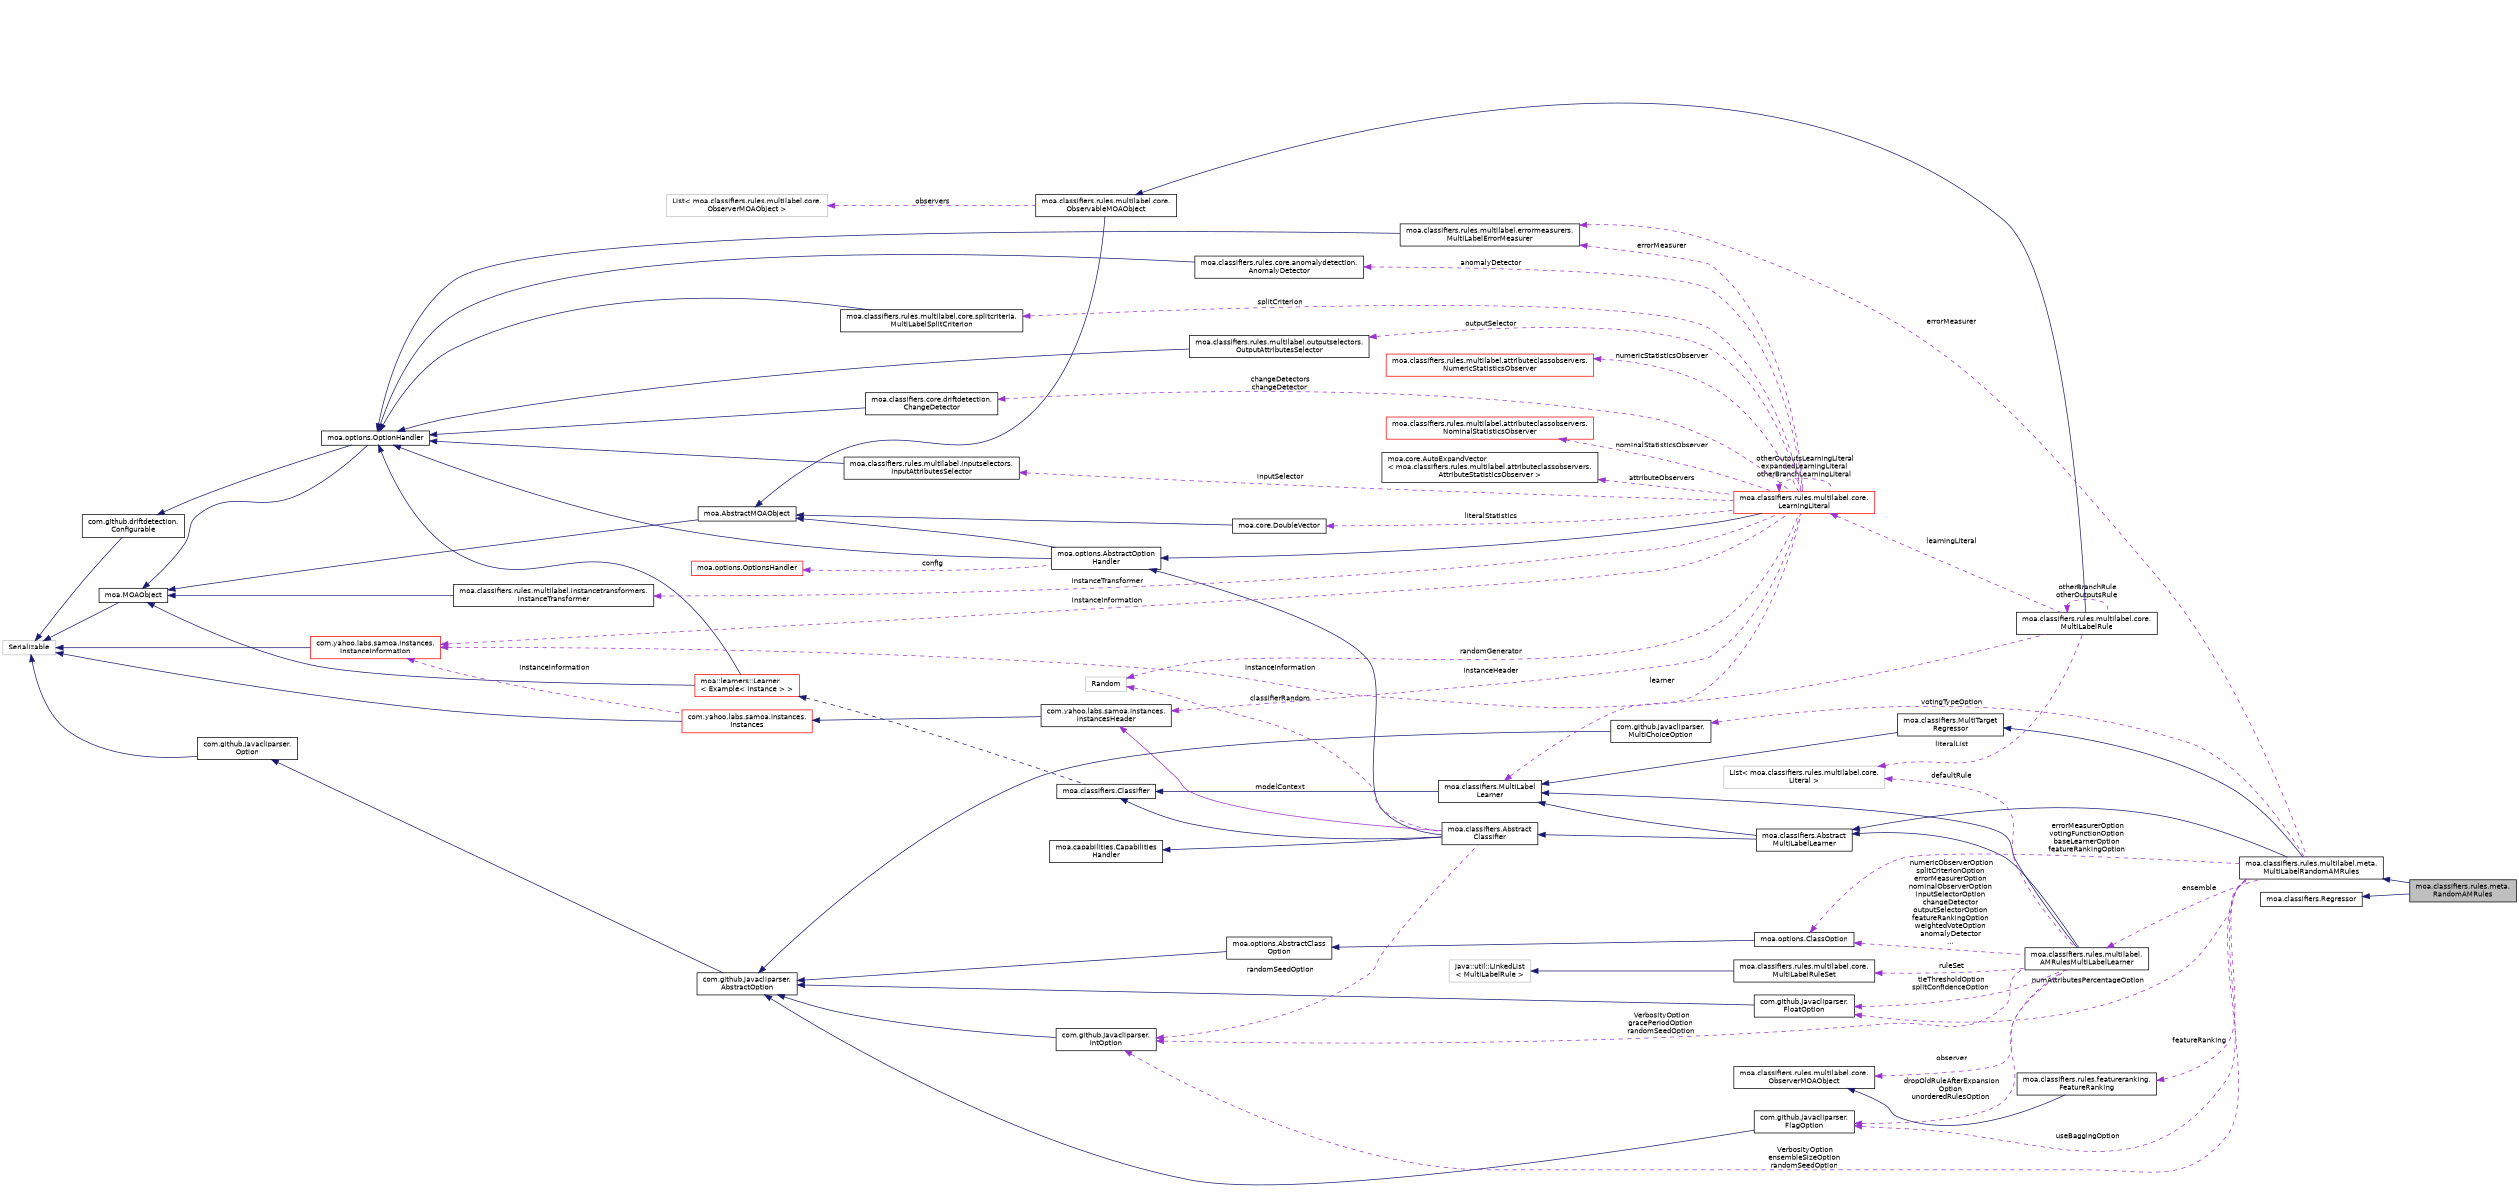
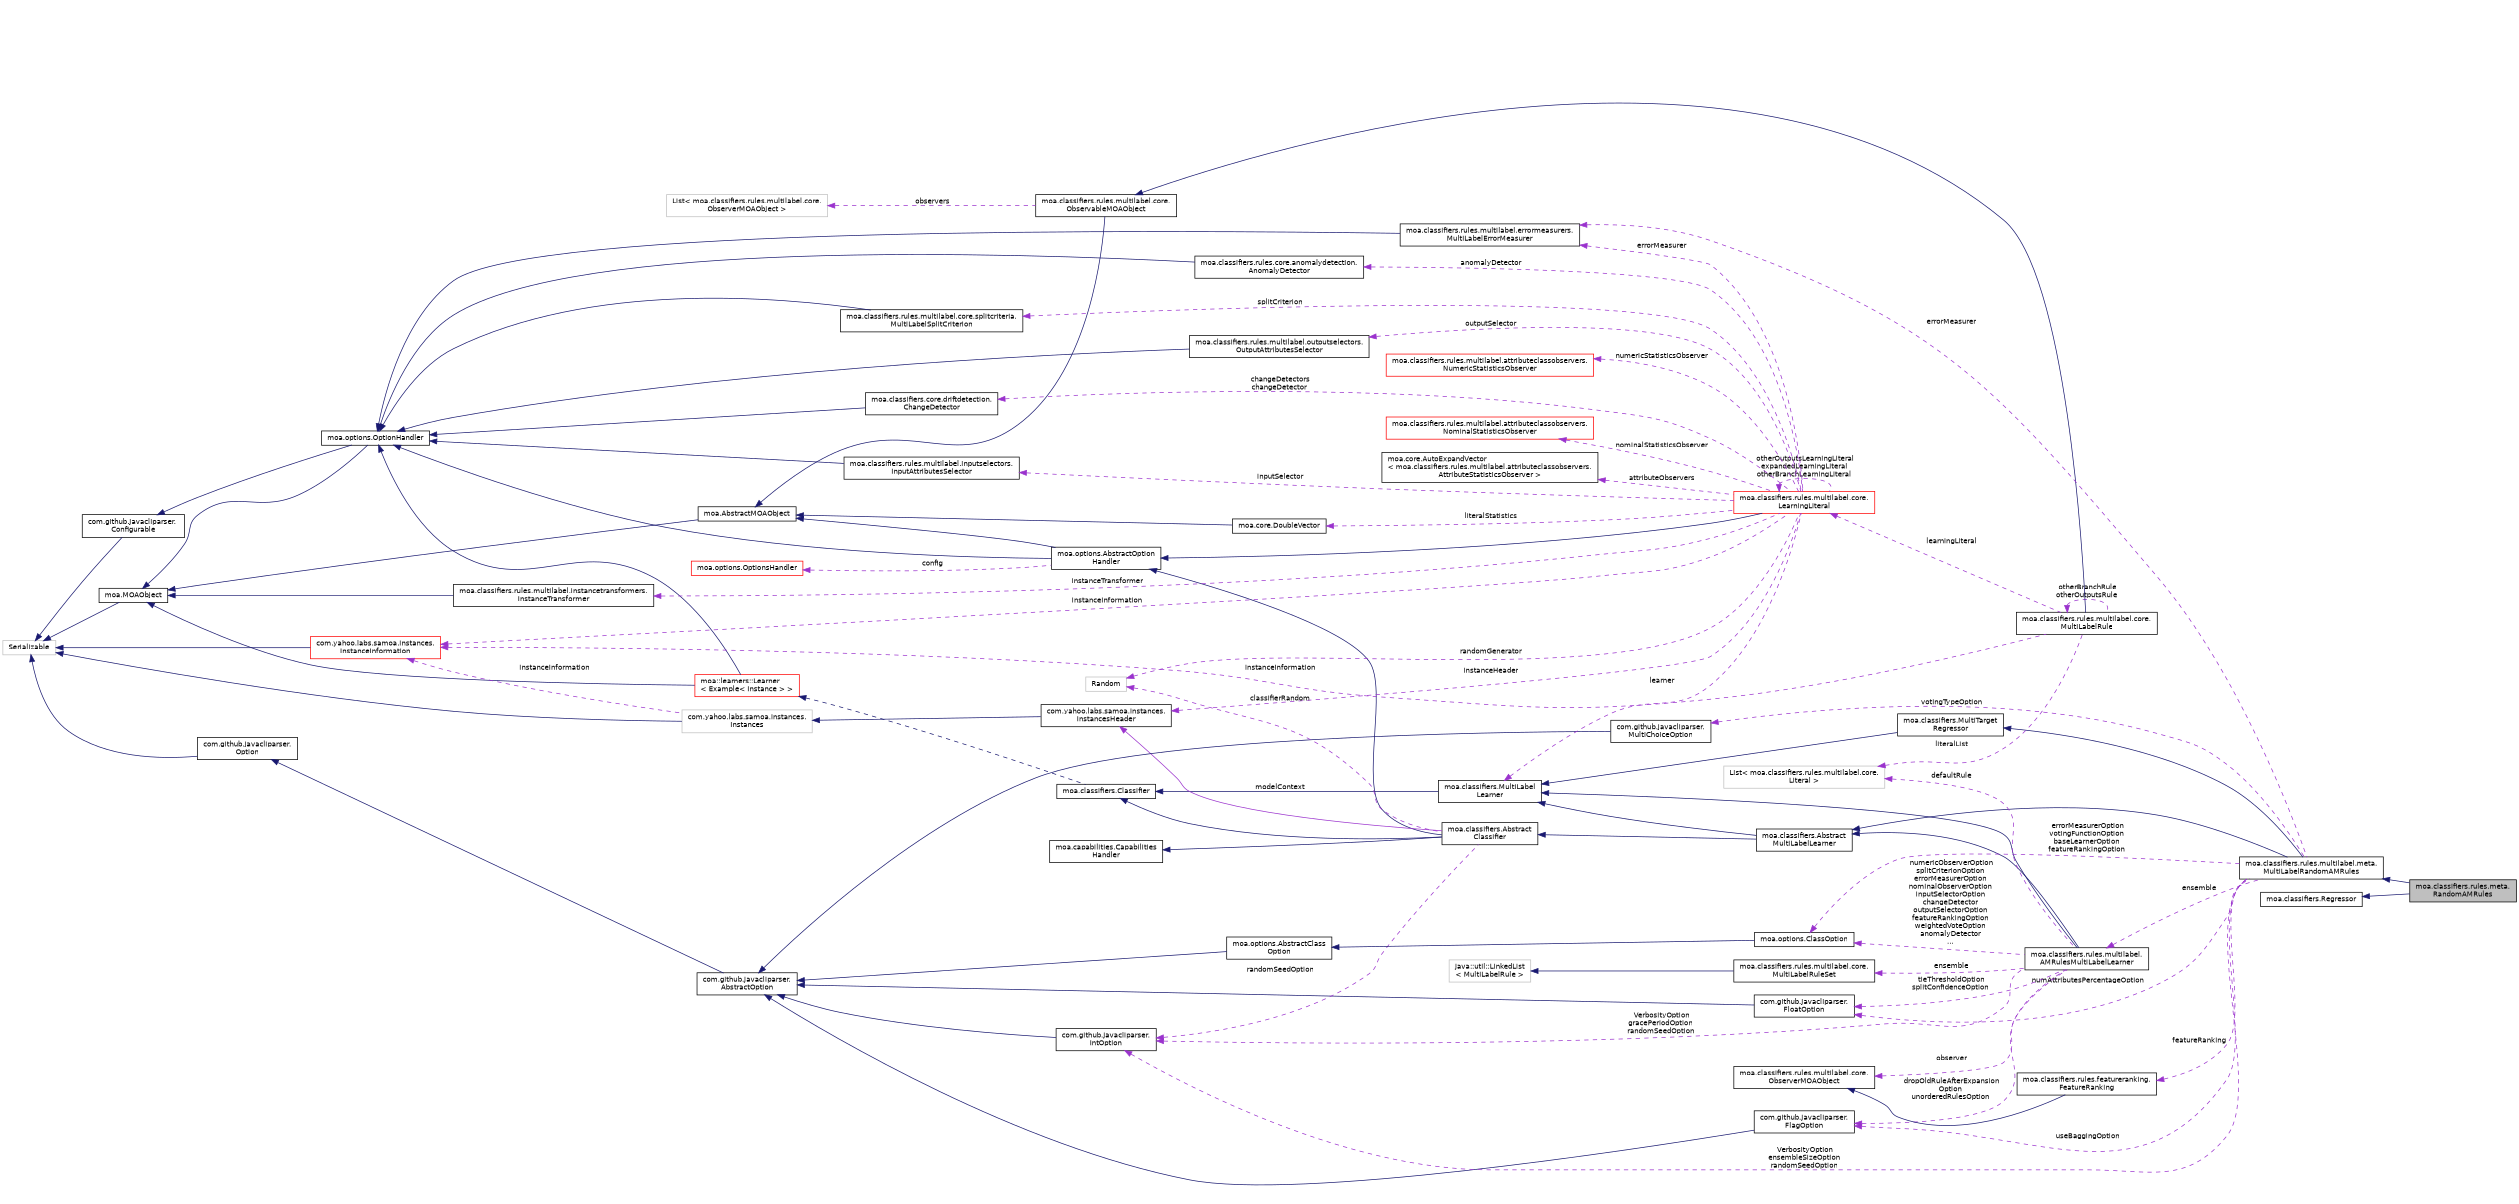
(133, 526) -> (133, 526)
(747, 721) -> (747, 721)
(1951, 966) -> (1951, 966)
